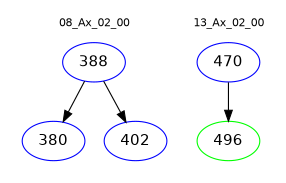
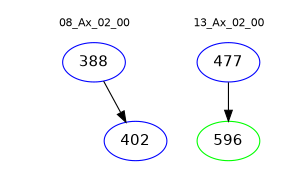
(228, 62) -> (228, 62)
(54, 141) -> none
(228, 141) -> (228, 141)
